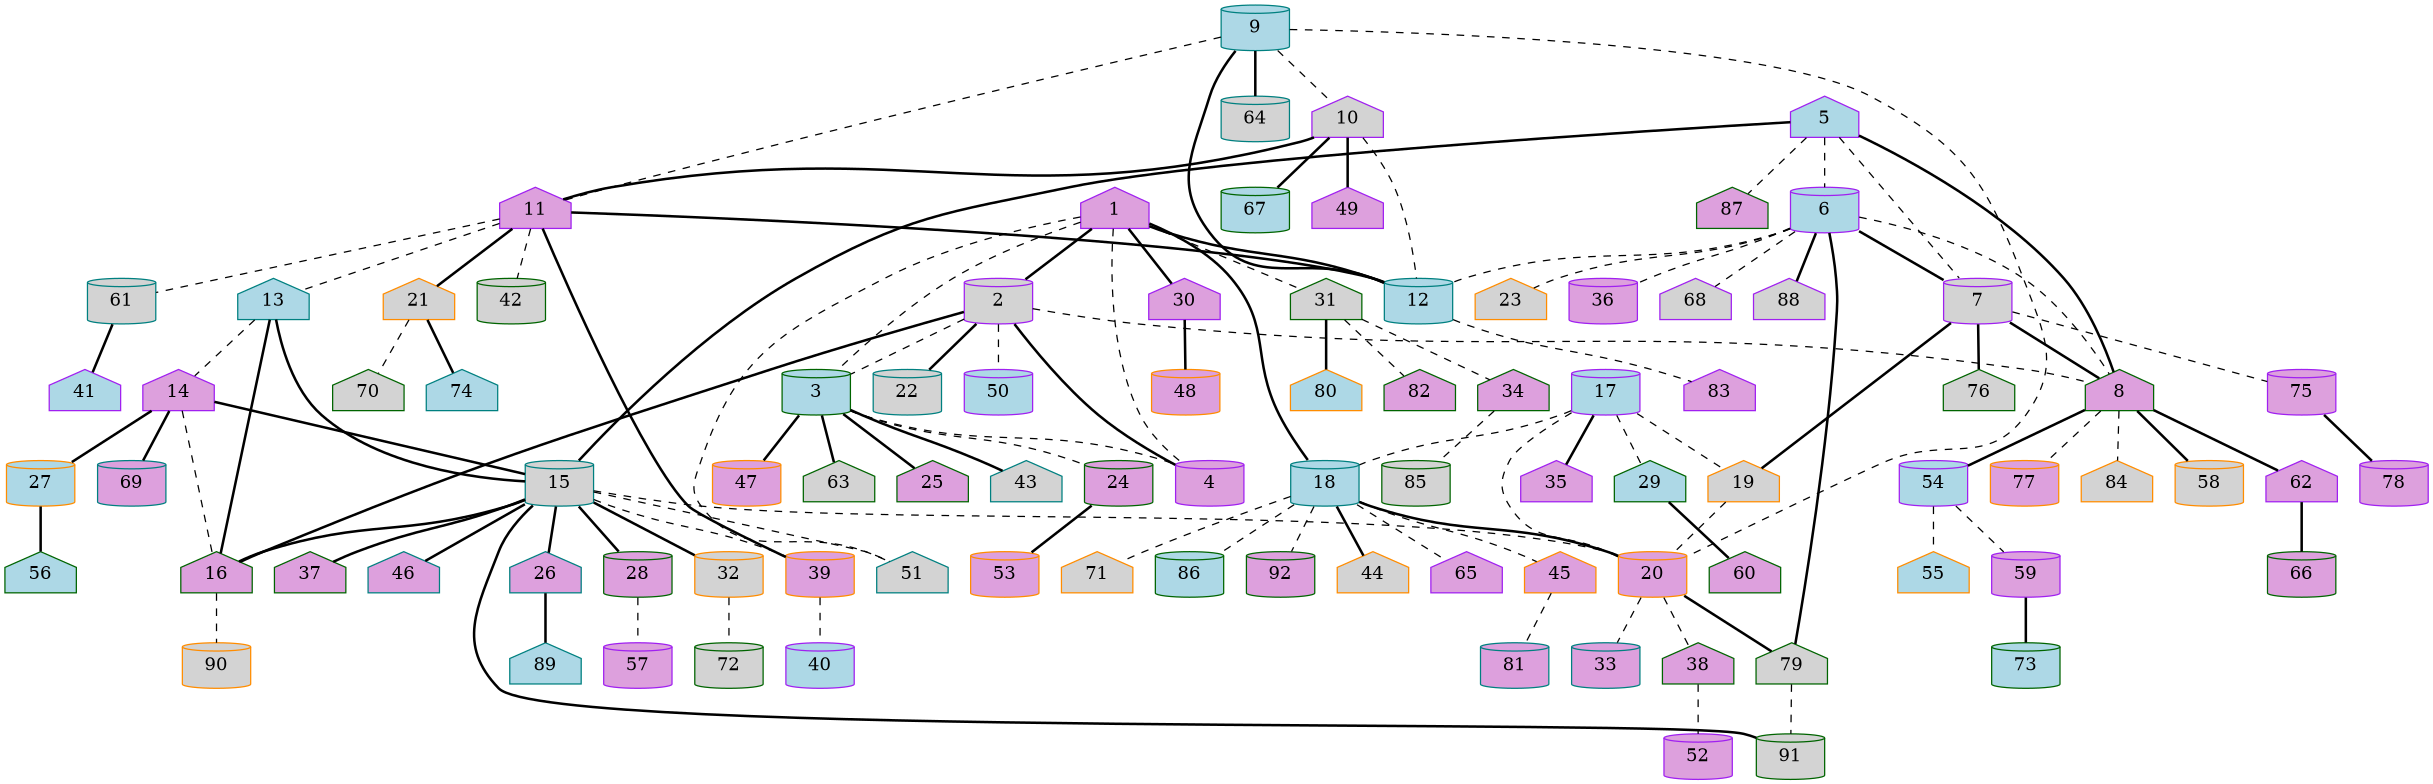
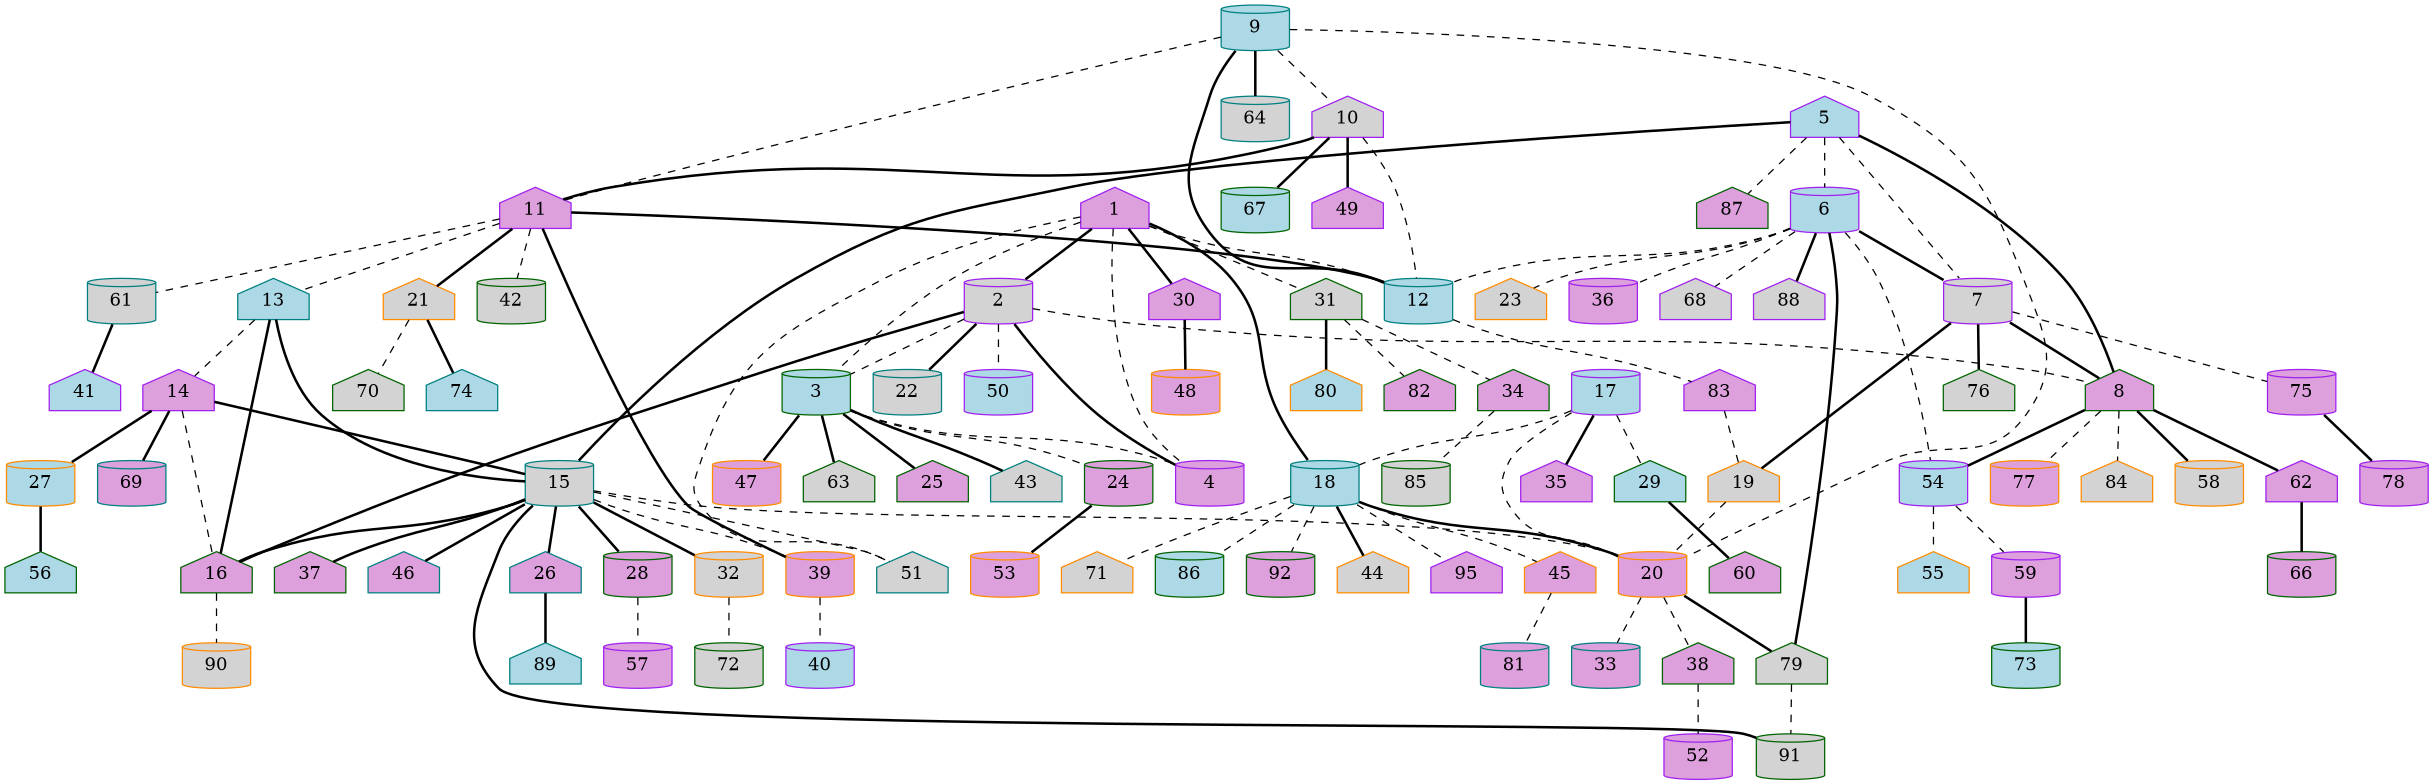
(1267, 254) -> (1267, 254)
(2003, 266) -> (1903, 340)
(1680, 441) -> (1731, 437)
(1467, 574) -> (1467, 574)
